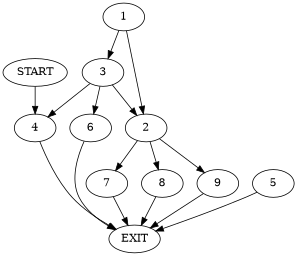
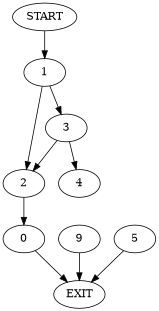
(35, 96) -> (45, 41)
(91, 128) -> none
(179, 153) -> none
(107, 183) -> none
(162, 183) -> (24, 239)
(66, 190) -> none
